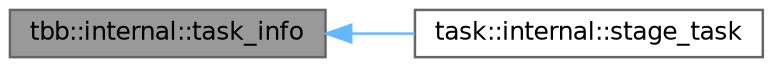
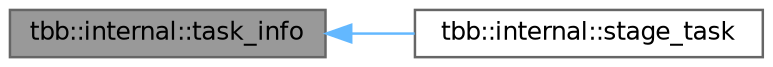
(589, 34) -> (589, 34)
